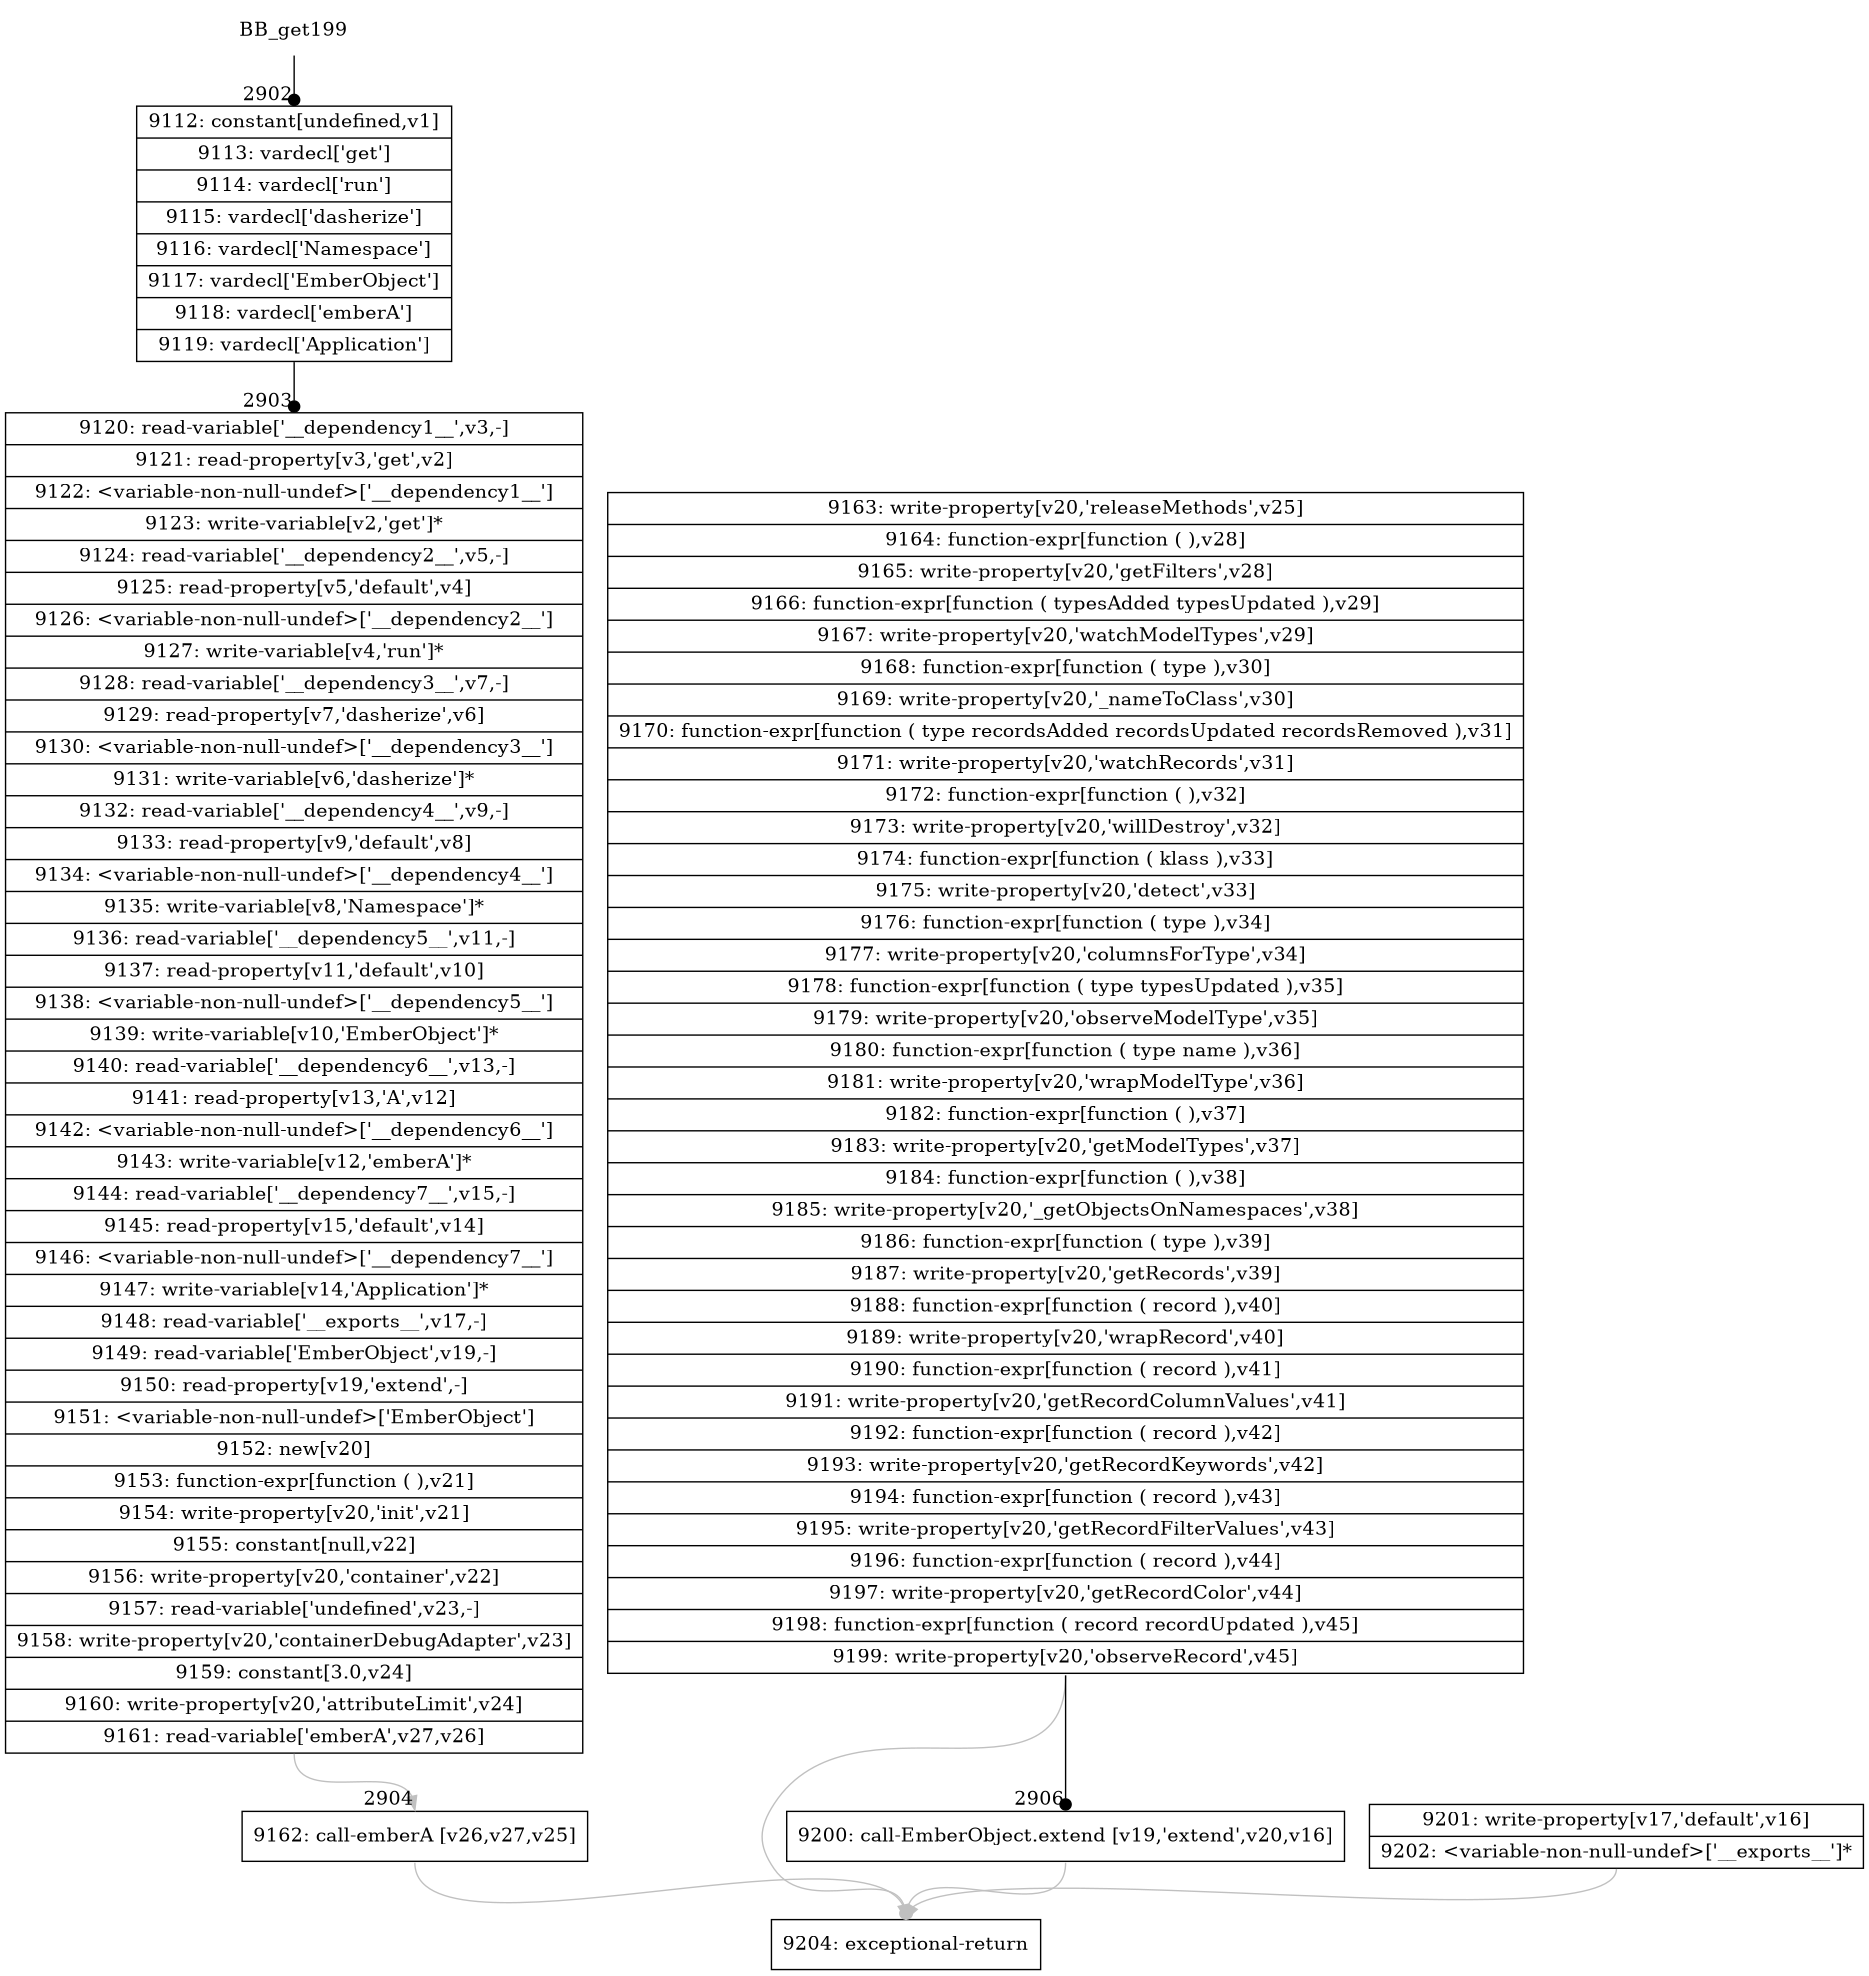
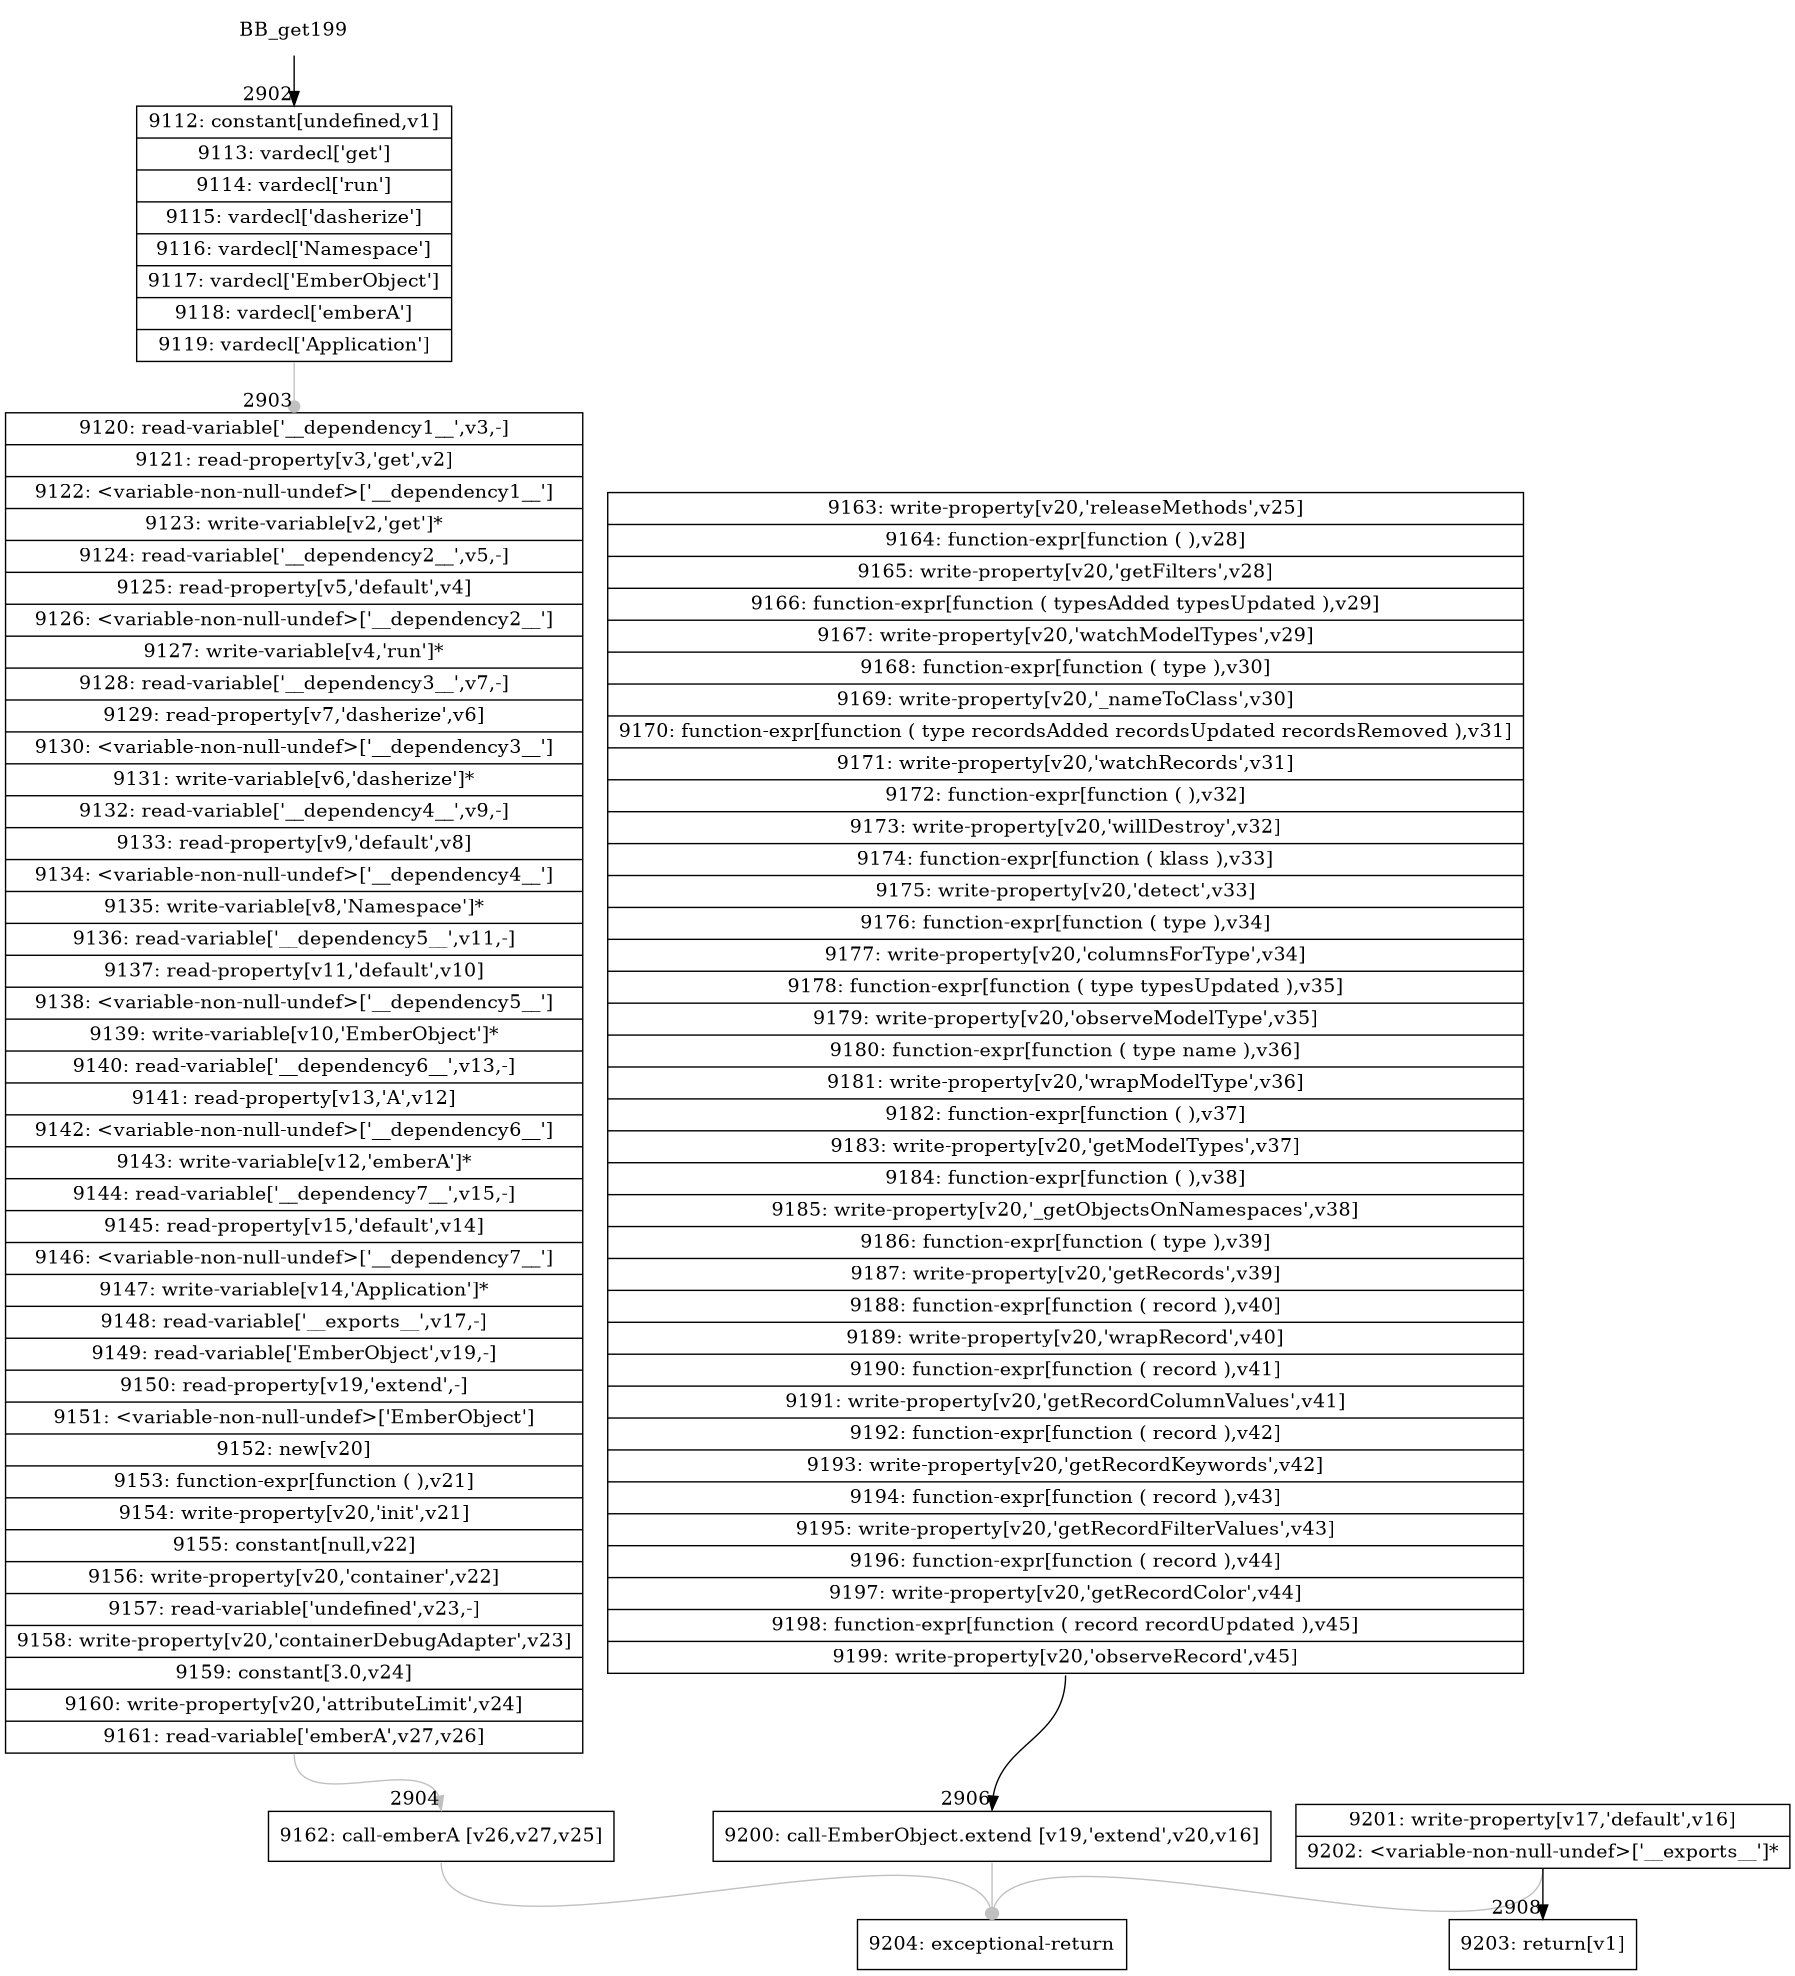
(294, 75) -> (294, 73)
(294, 381) -> (294, 381)
(1066, 1737) -> (1034, 1738)
(827, 1763) -> none
(654, 1892) -> (711, 1891)
(1267, 1894) -> (1273, 1895)
none -> (1543, 1945)
